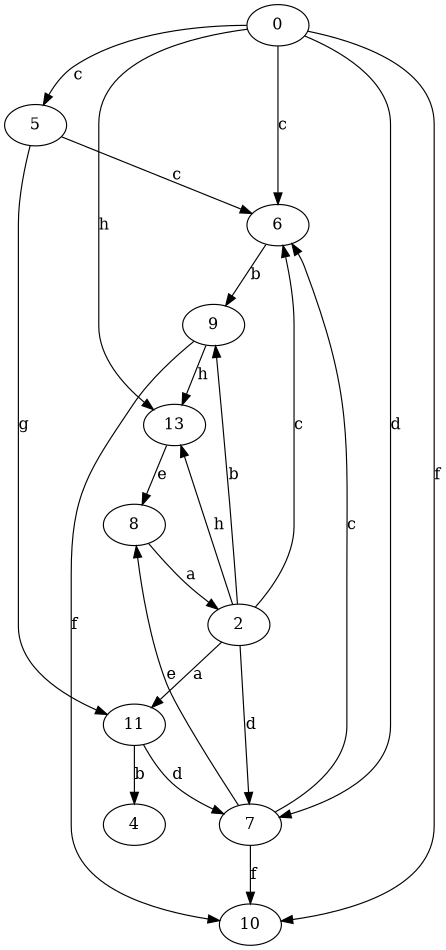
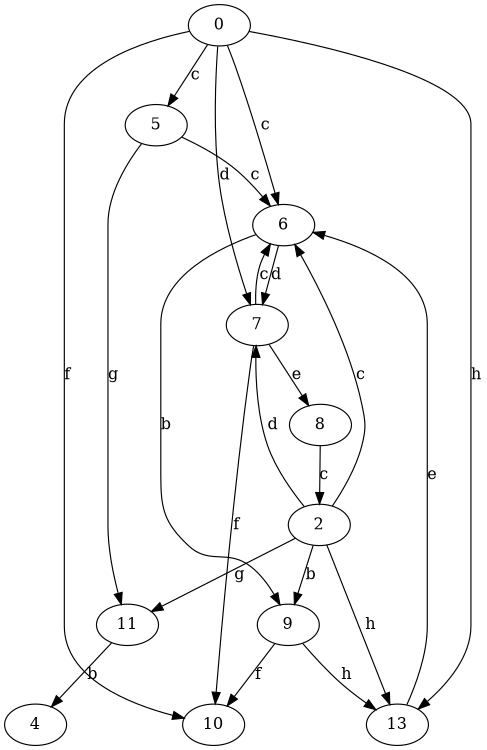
(157, 470) -> (427, 443)
(191, 575) -> (324, 475)
(198, 675) -> (240, 575)
(172, 783) -> (272, 269)
